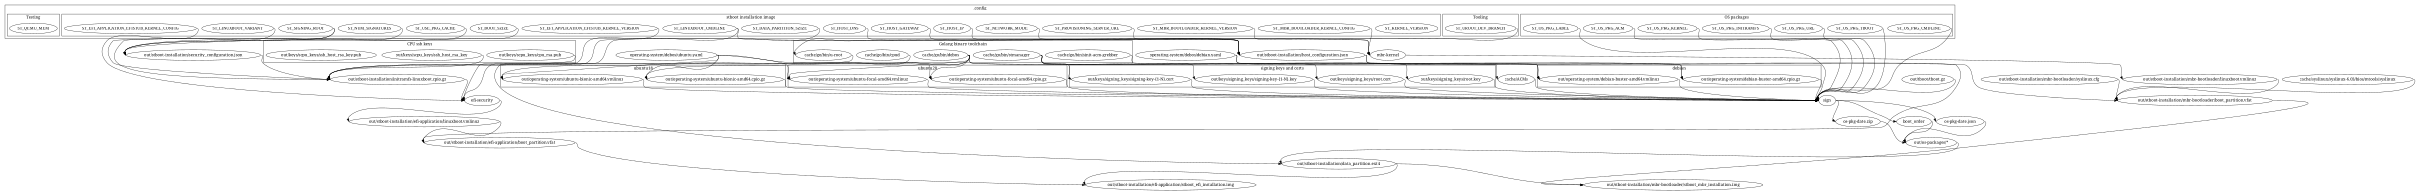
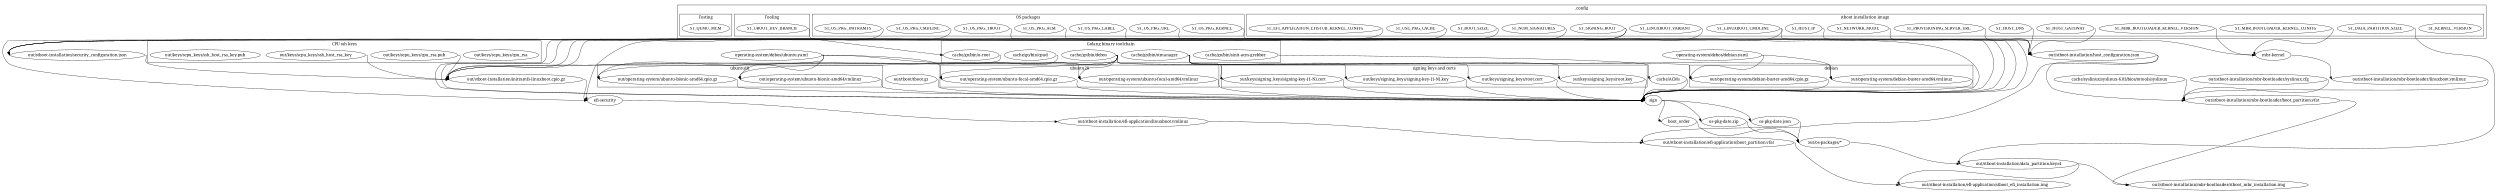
(590, 28) -> none
none -> (501, 55)
(1339, 164) -> (2019, 164)
